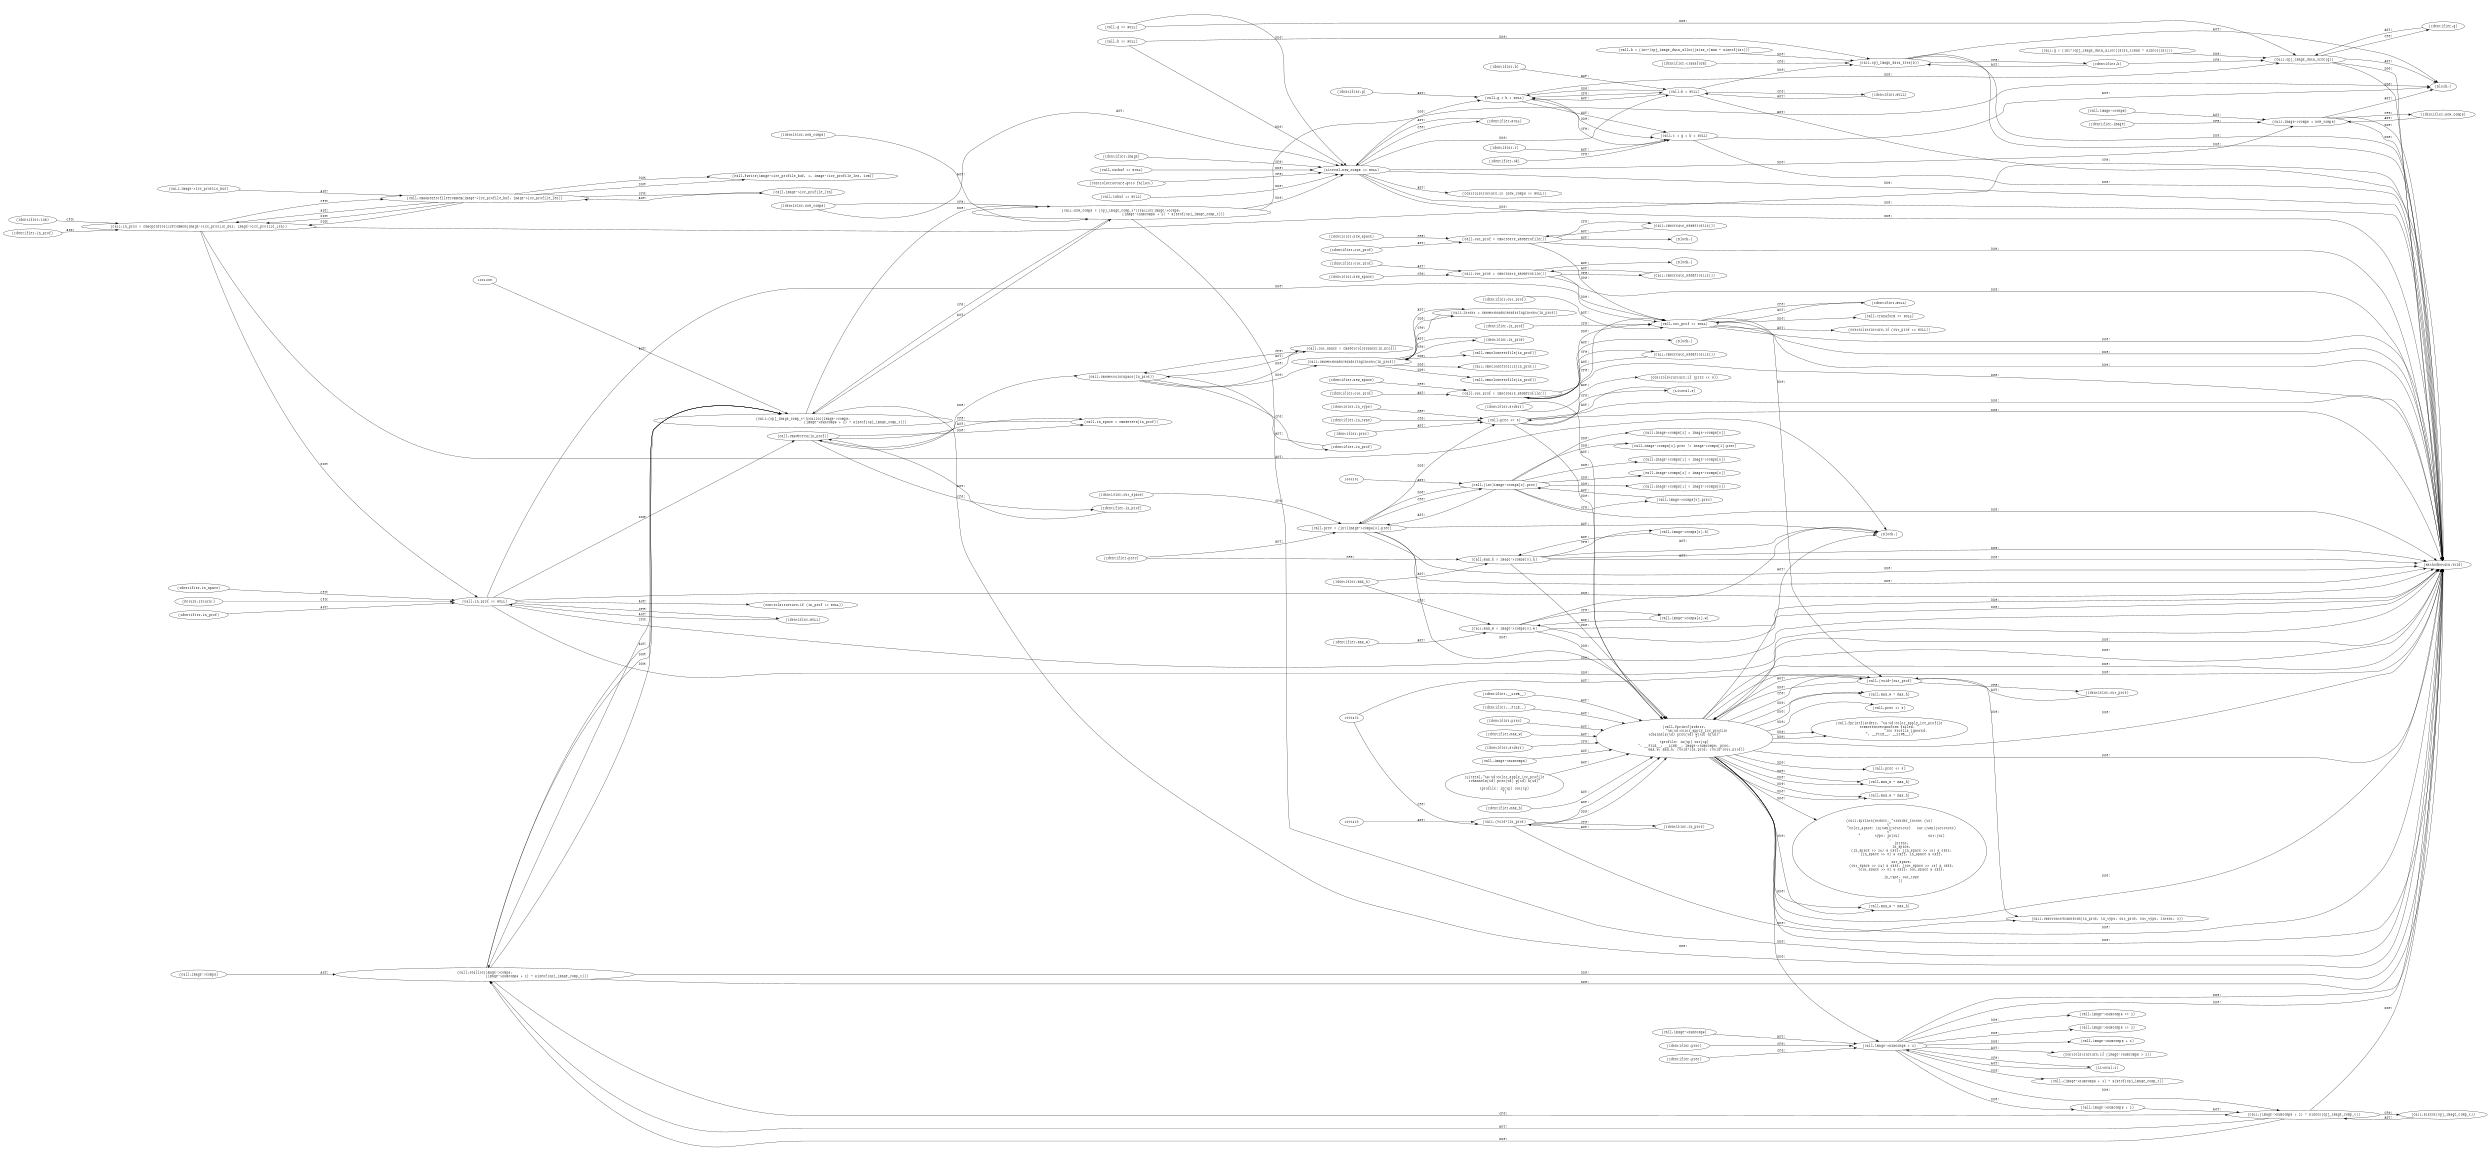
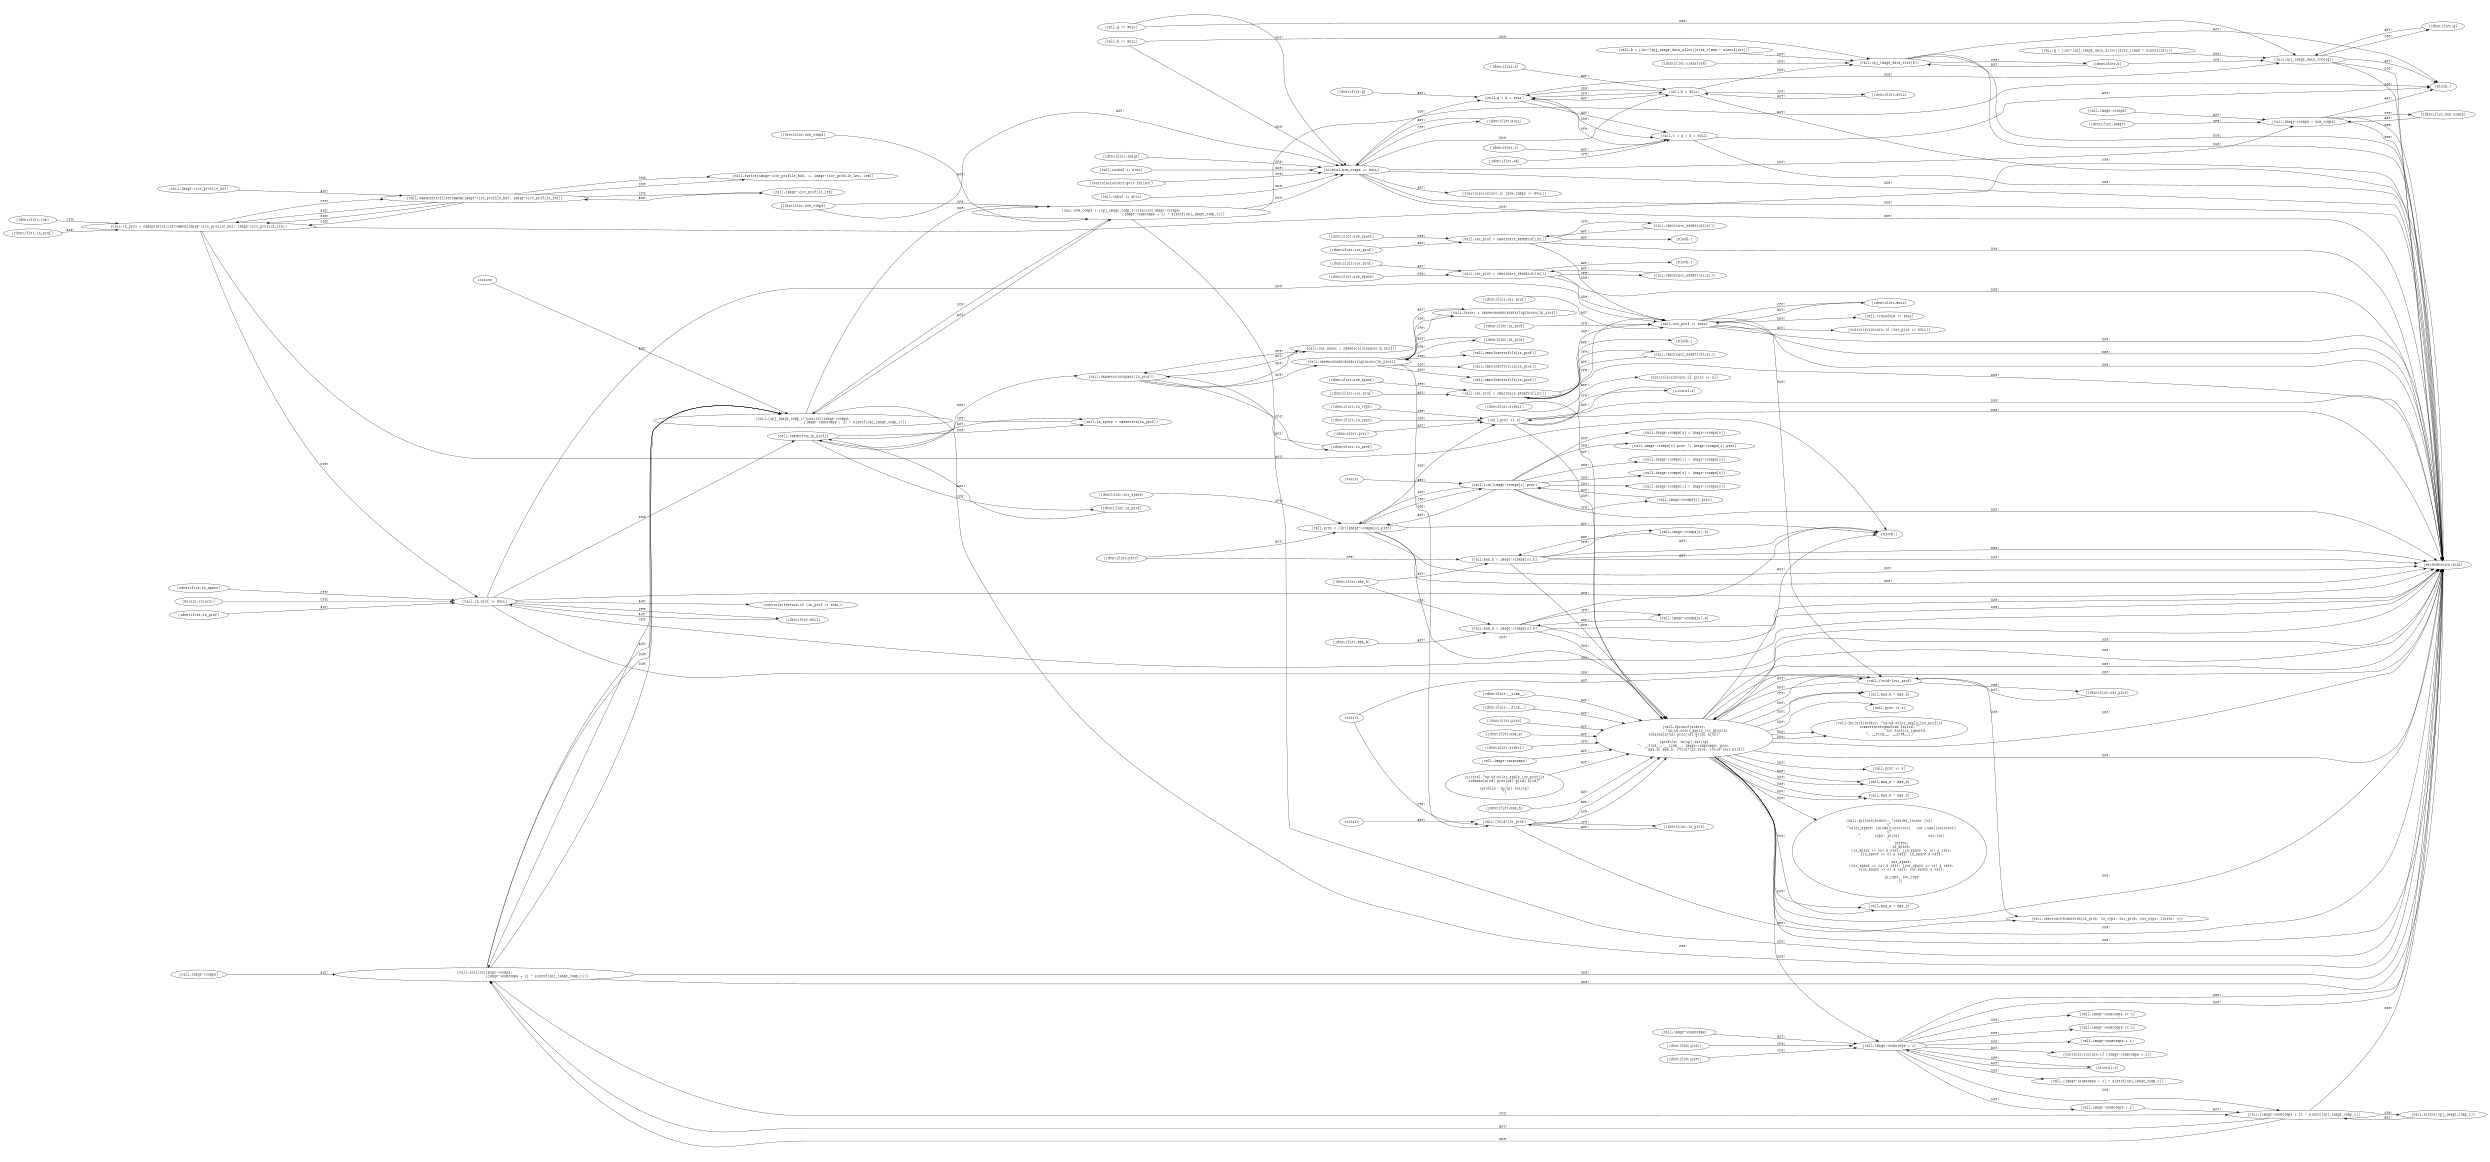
none -> (1430, 611)
